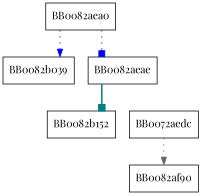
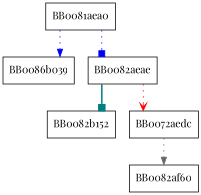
(81, 16) -> (81, 16)
(39, 70) -> (39, 70)
none -> (143, 94)
(164, 178) -> (164, 178)
